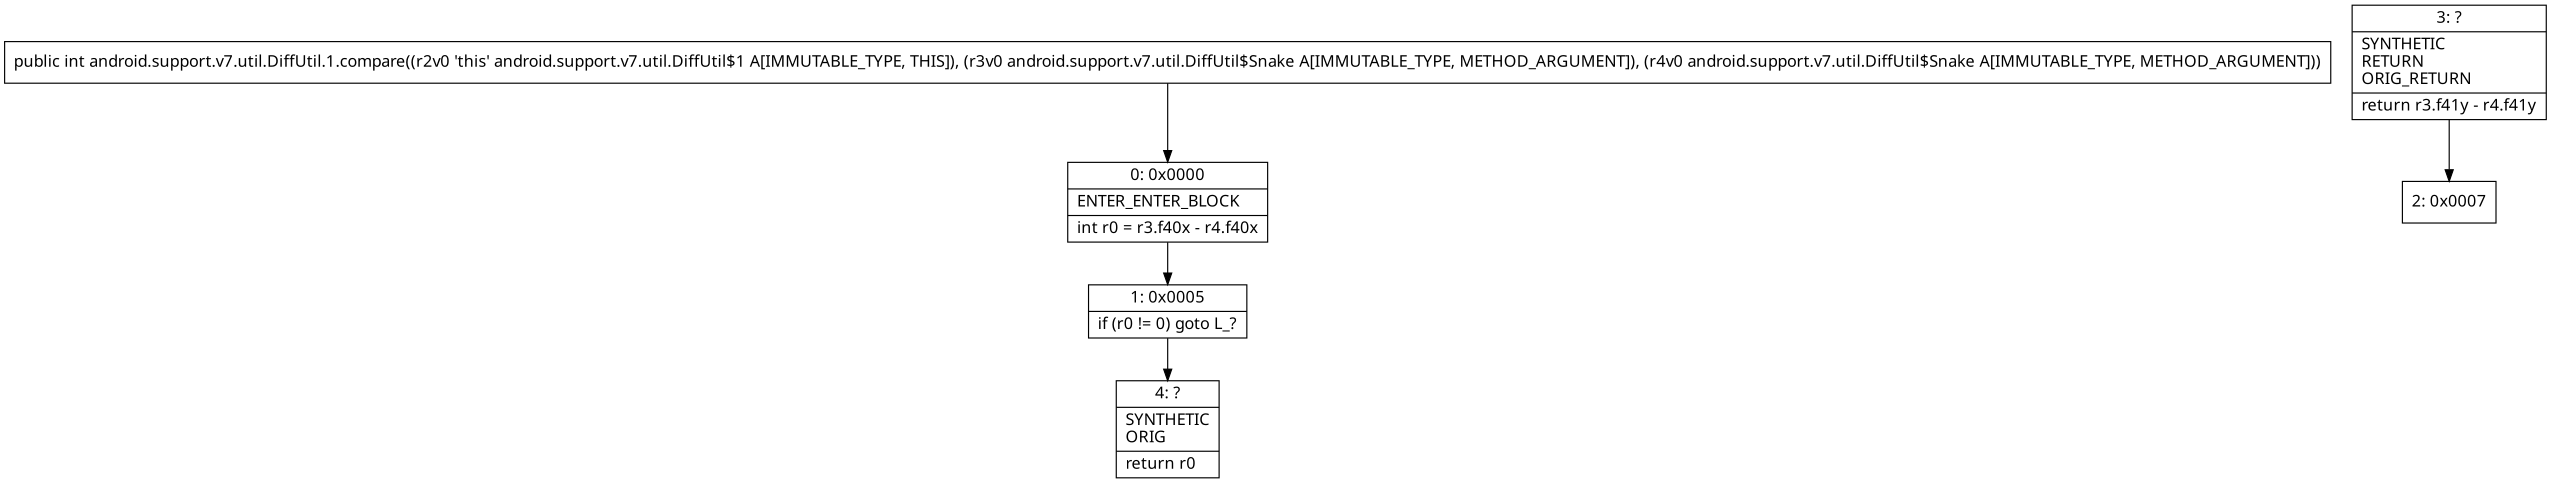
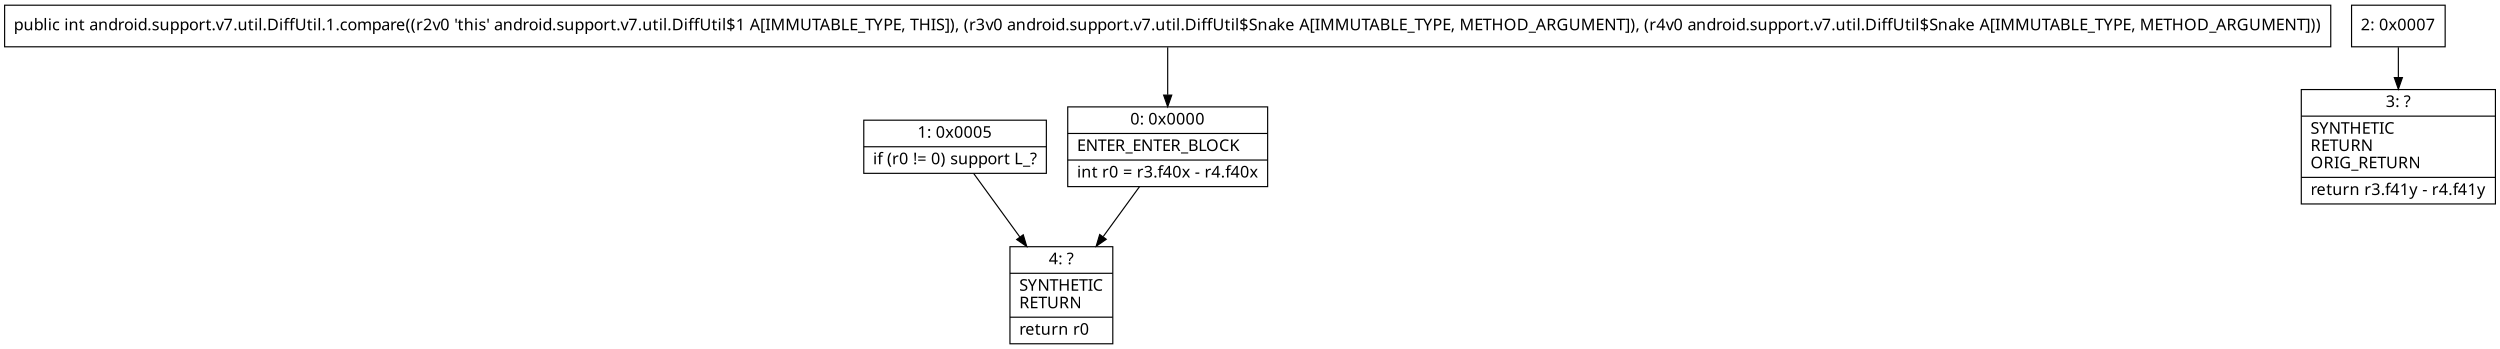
(2449, 145) -> (2398, 62)
(1168, 258) -> (1121, 212)
(1168, 324) -> (955, 159)
(1146, 437) -> (1051, 303)
